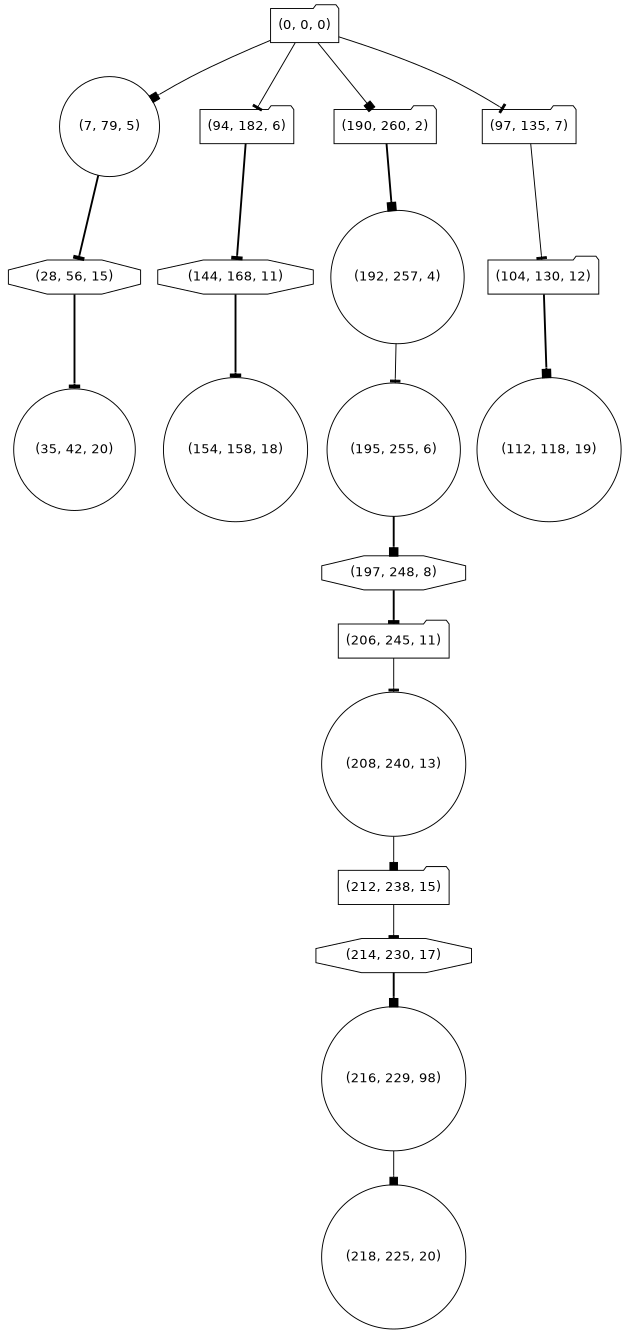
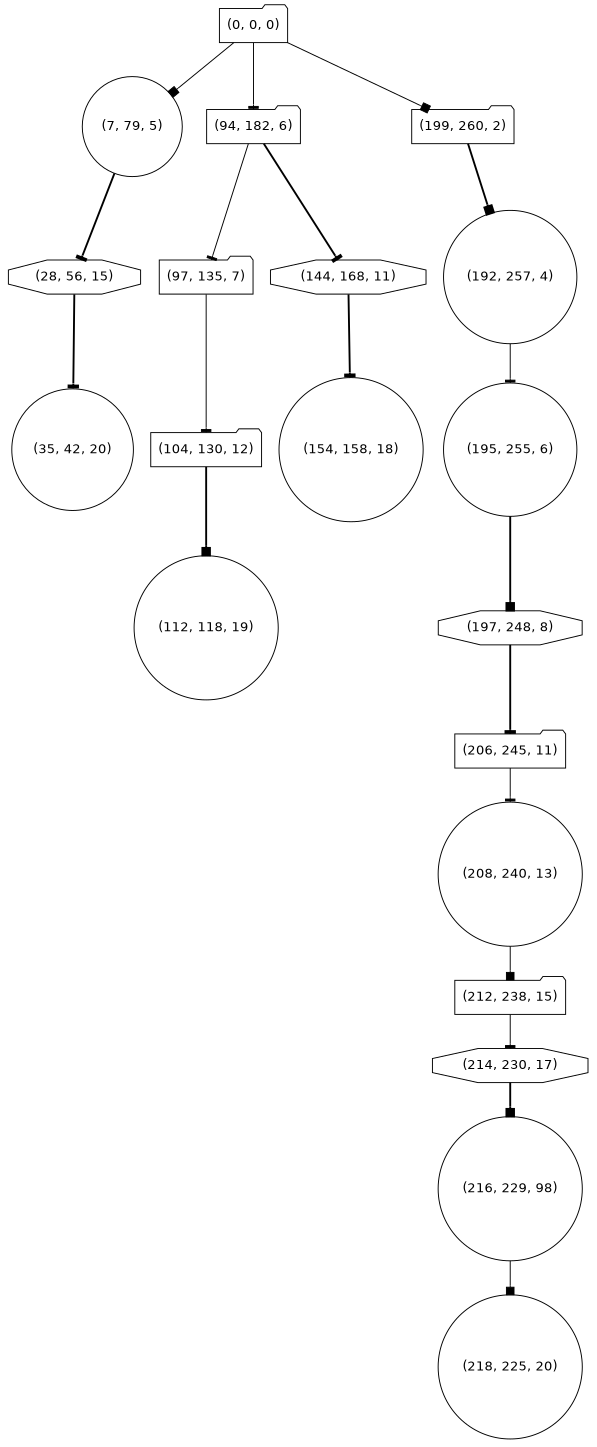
(422, 67) -> (231, 200)
(385, 127) -> (463, 127)
